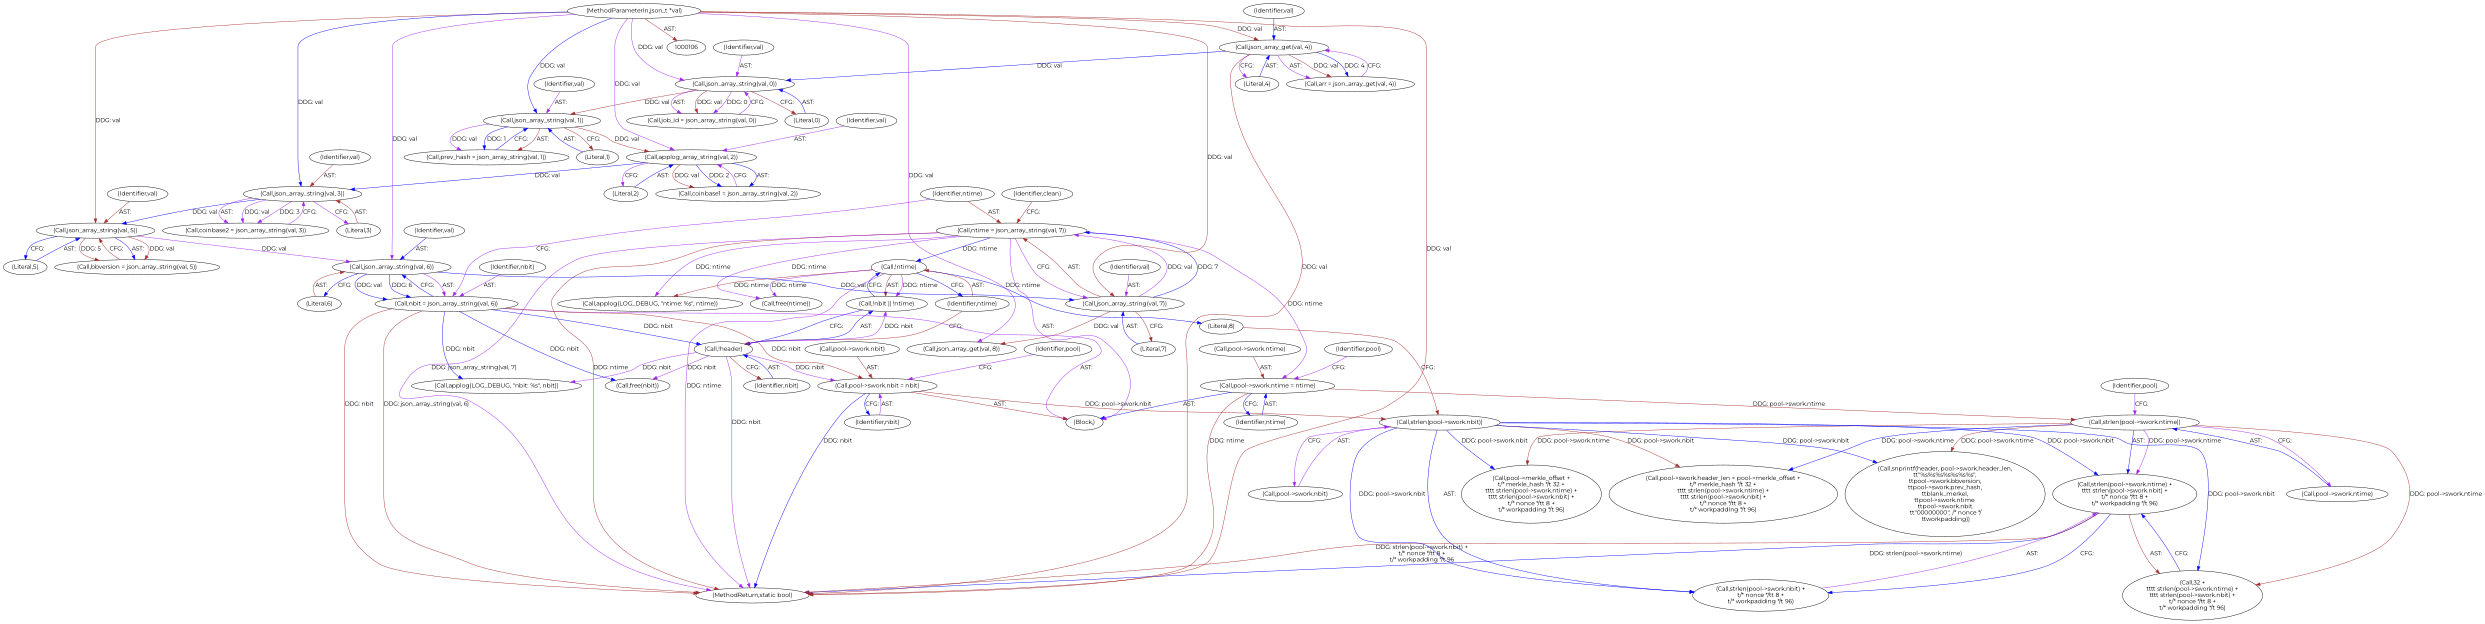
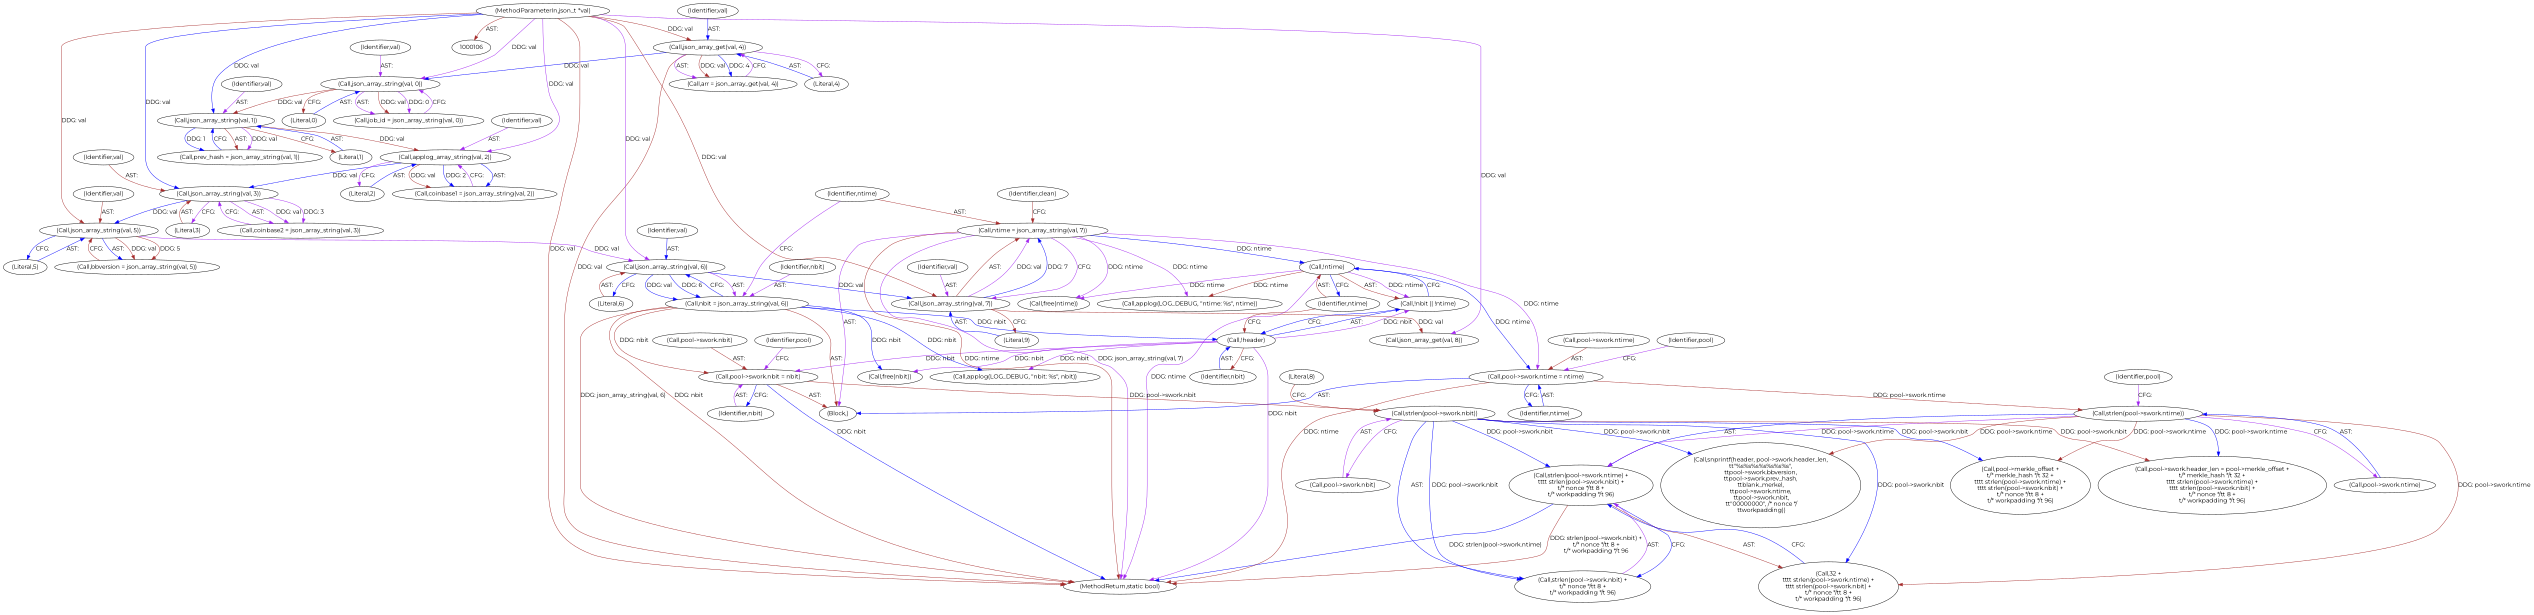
(1058, 310) -> (1458, 287)
(857, 315) -> (831, 343)
(1154, 349) -> (1017, 340)
